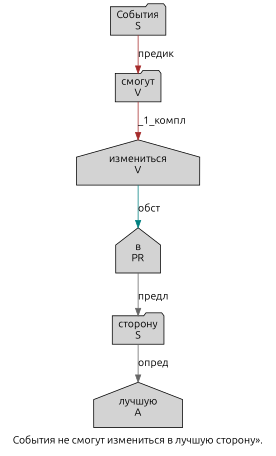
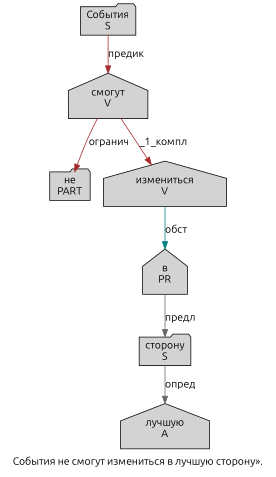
(138, 88) -> (108, 98)
none -> (70, 186)
